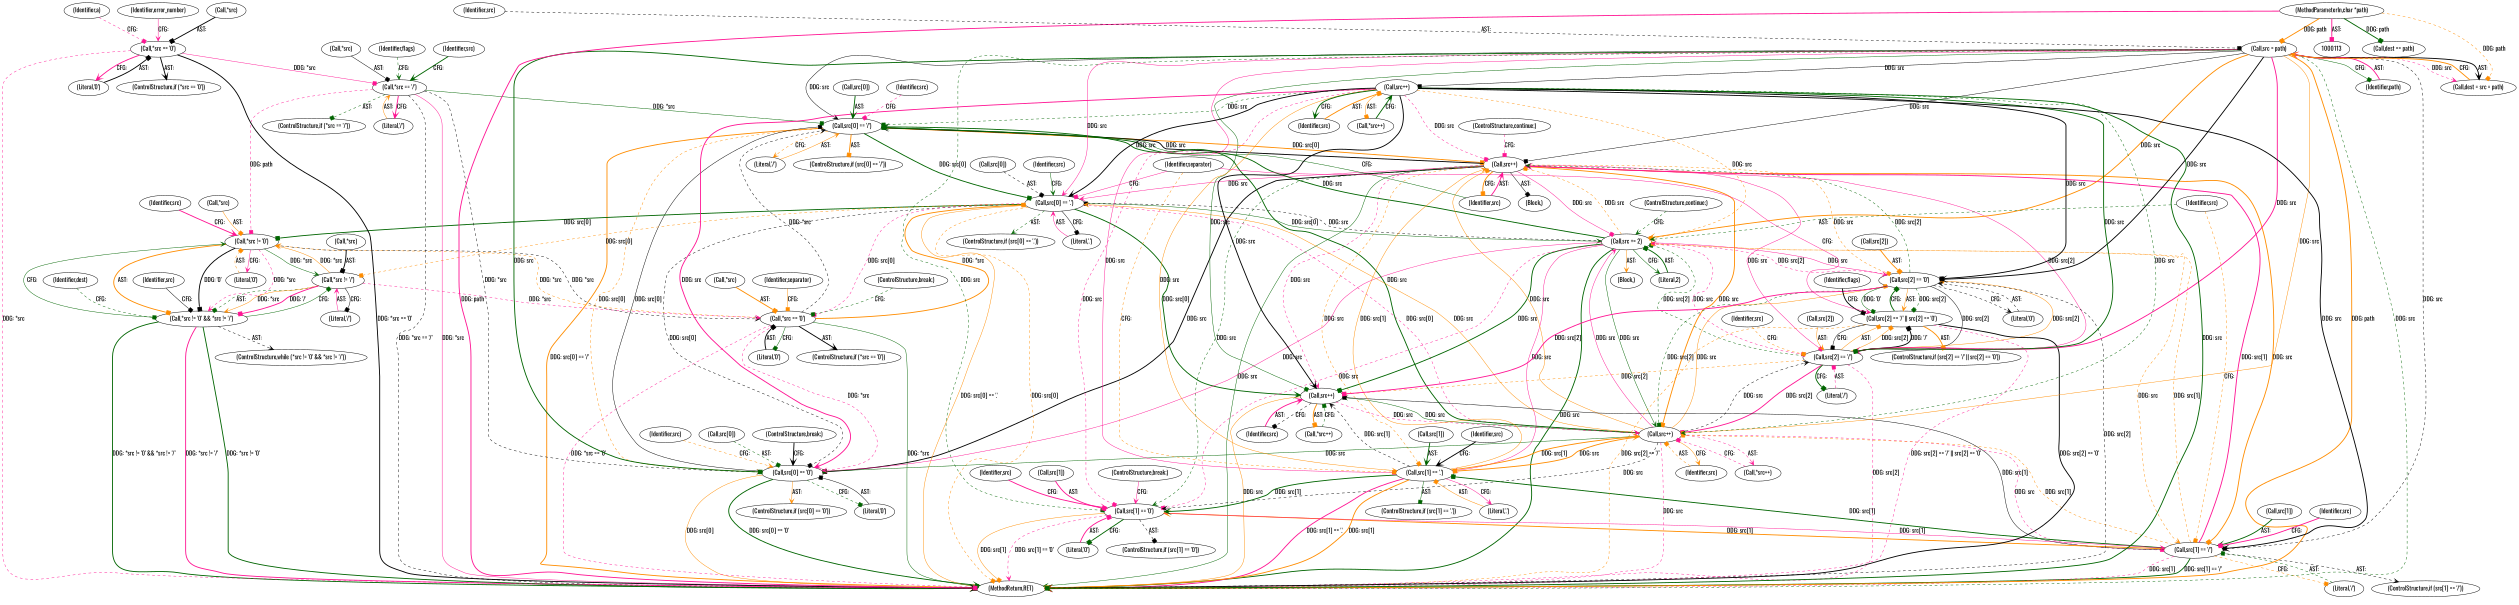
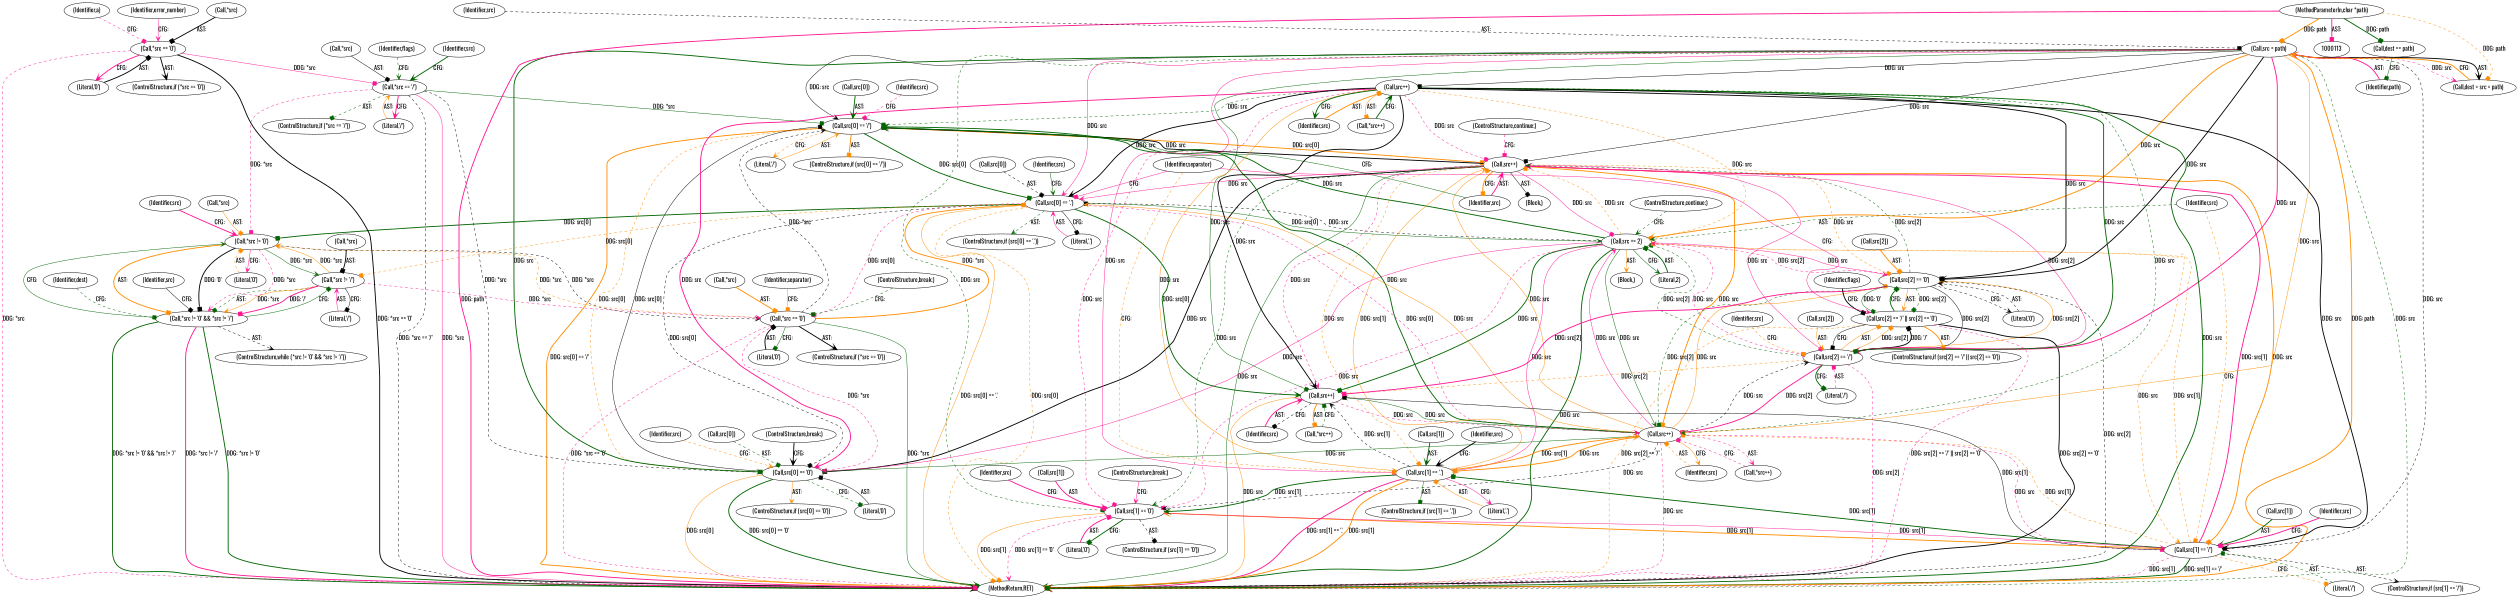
(2331, 62) -> (2390, 66)
(261, 165) -> (261, 165)
